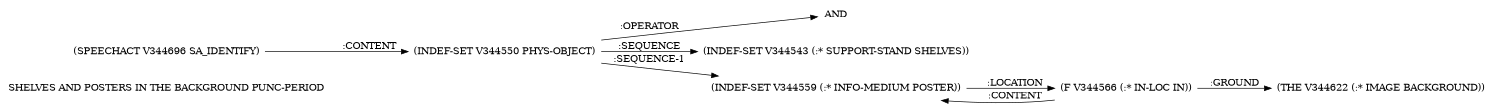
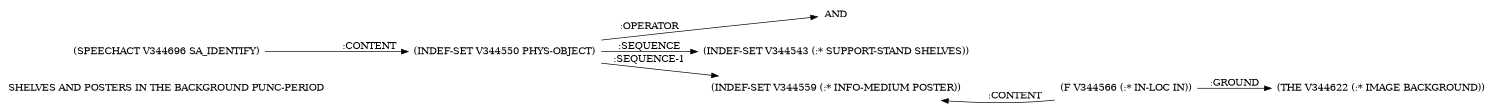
(1007, 88) -> none
